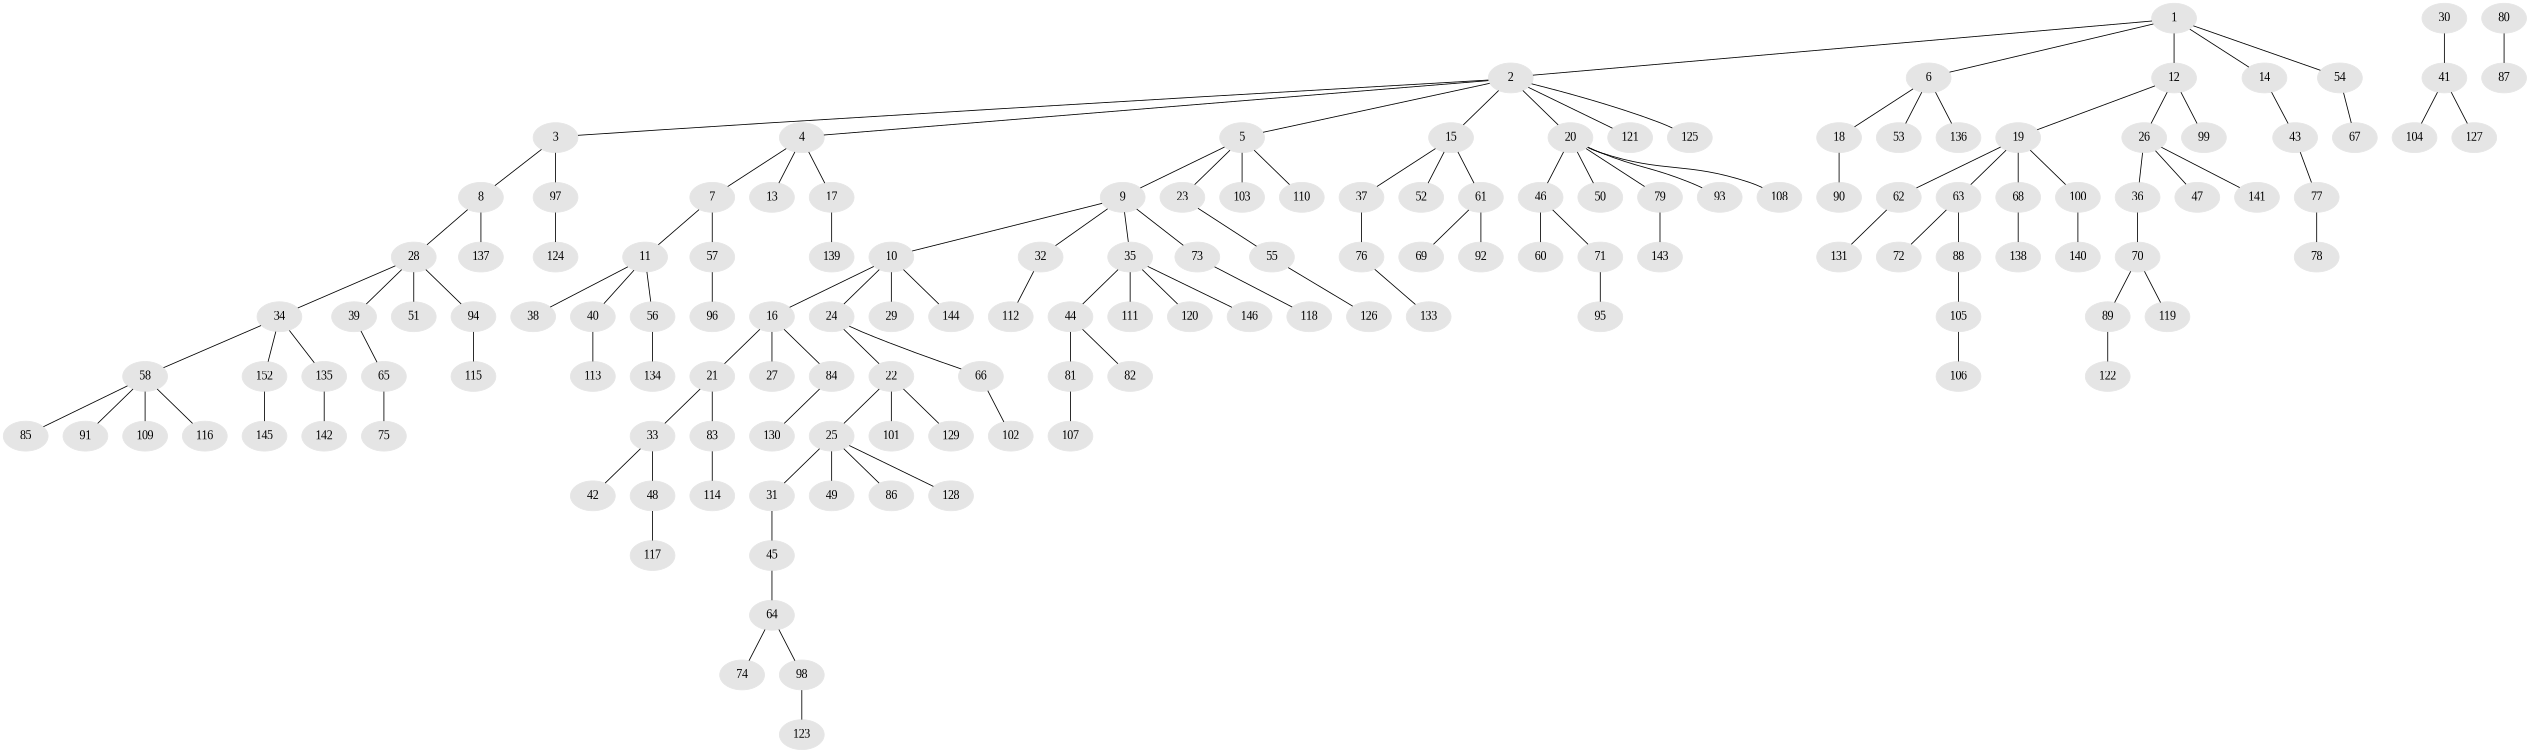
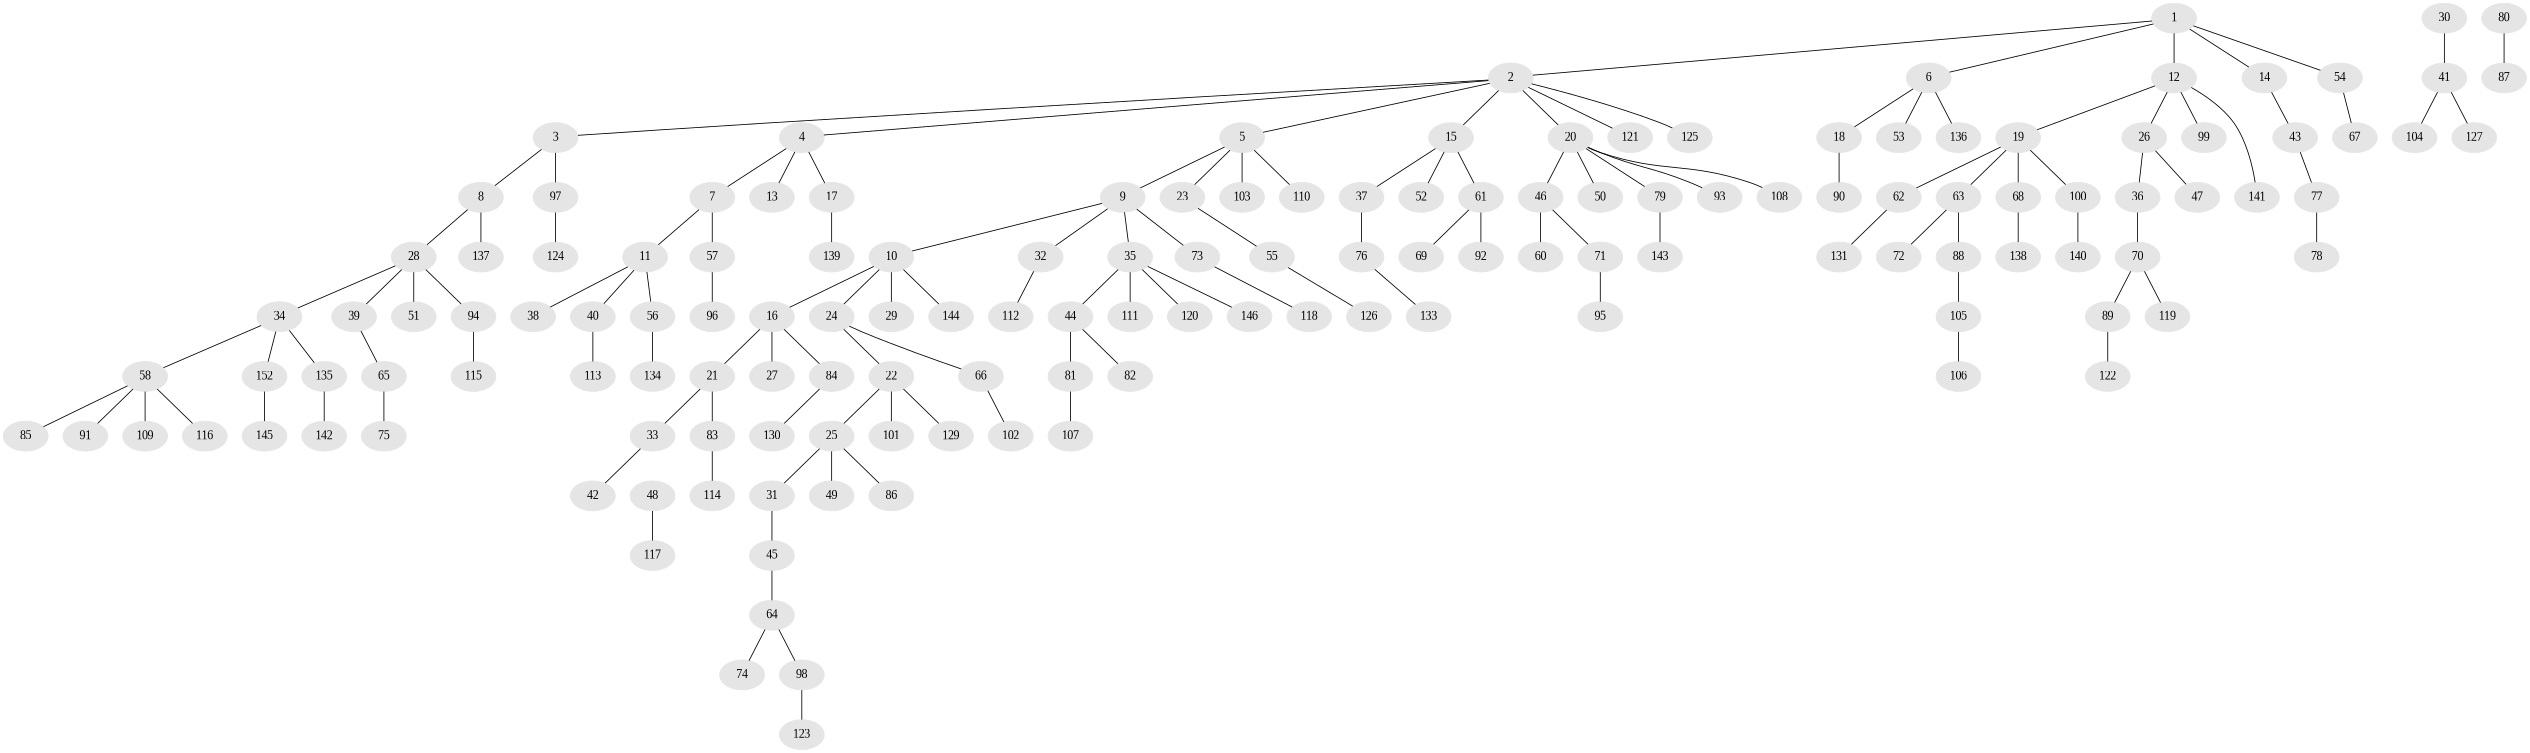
(2201, 167) -> (2236, 126)
(653, 466) -> none
(951, 496) -> none
